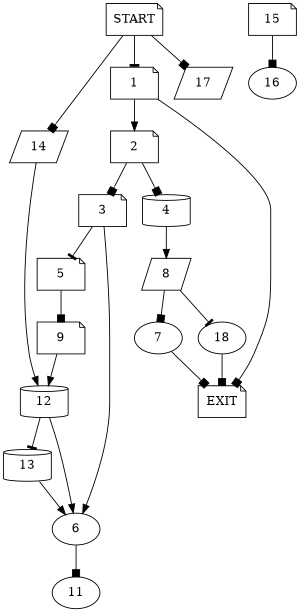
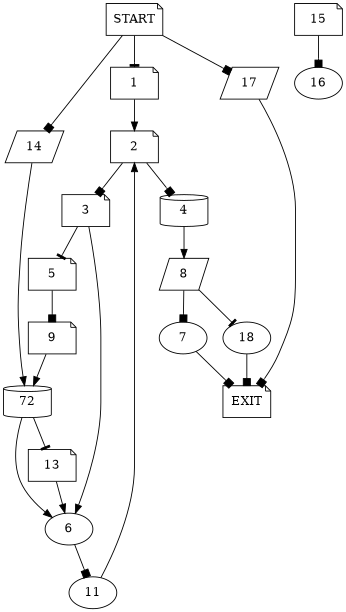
(271, 217) -> (295, 238)
none -> (134, 378)
(44, 402) -> (27, 402)
(27, 465) -> (52, 465)
